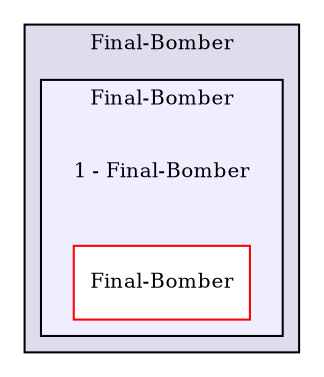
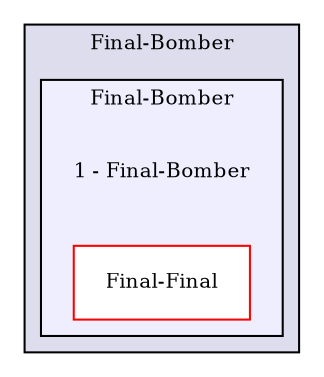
(162, 283) -> (162, 283)
